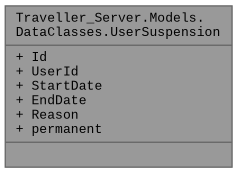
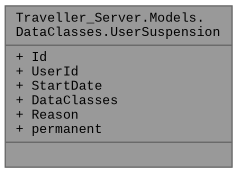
(52, 100) -> (68, 100)
